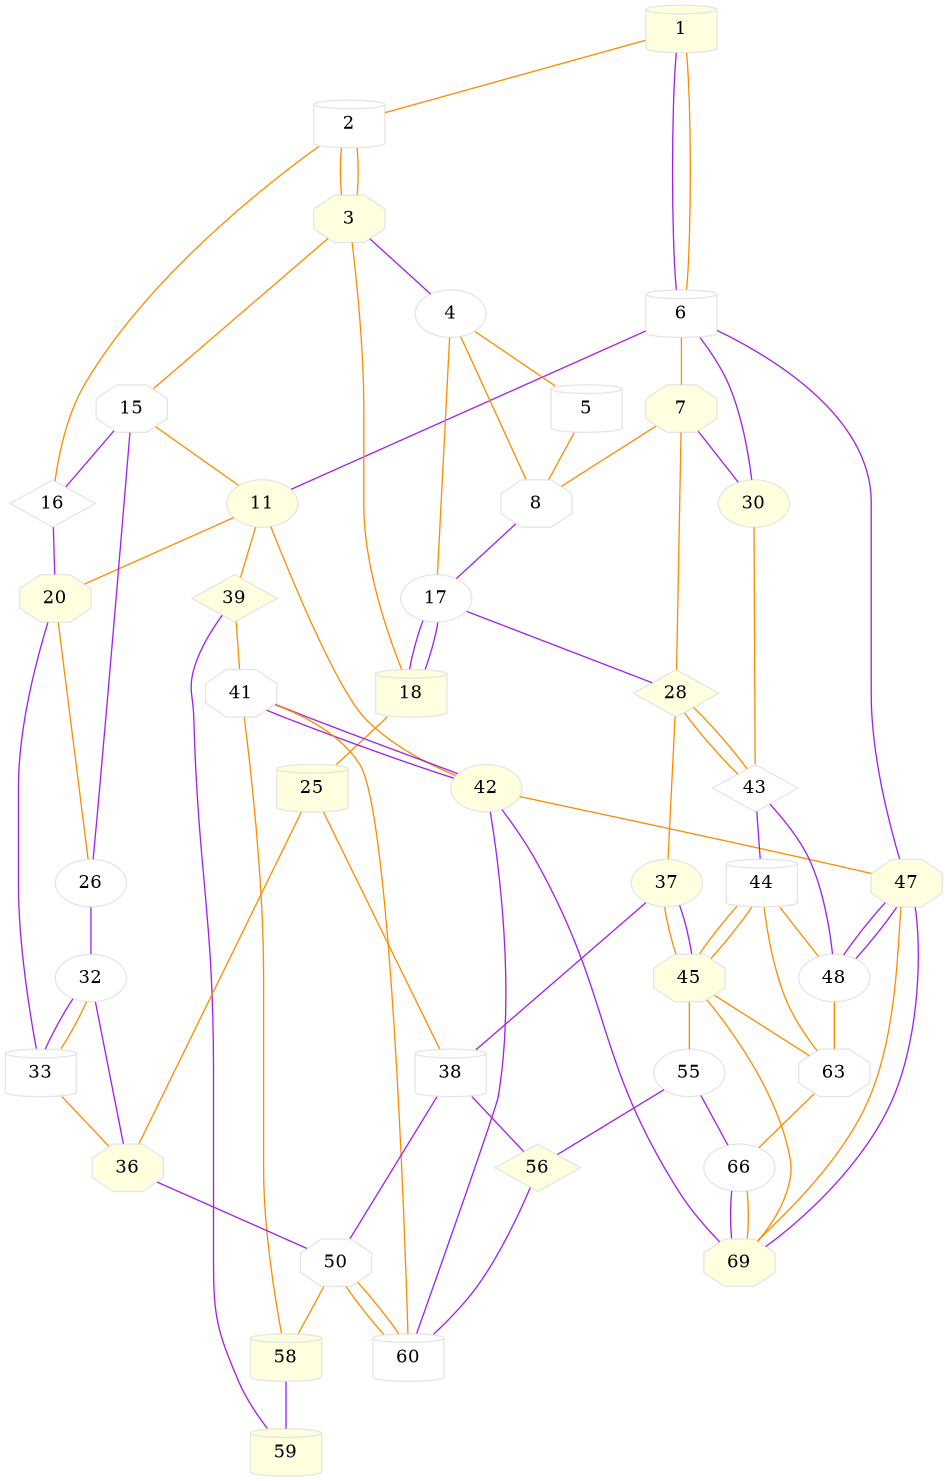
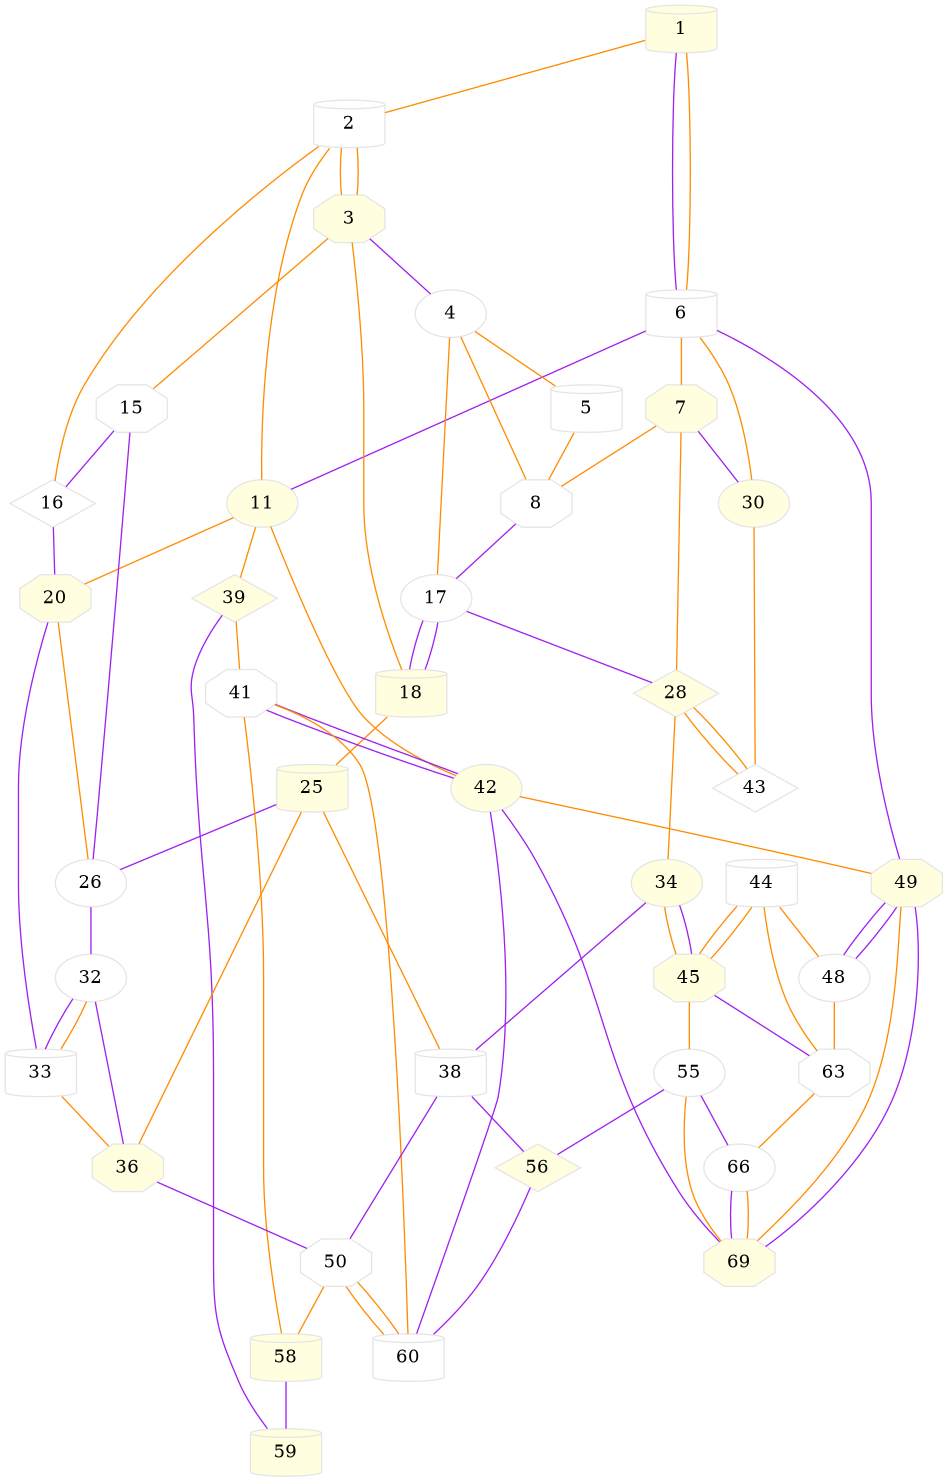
(736, 405) -> (736, 405)
(197, 456) -> (273, 309)
(759, 835) -> none
none -> (190, 840)
(815, 873) -> none
(667, 883) -> (667, 883)
(907, 883) -> (907, 883)
(762, 1026) -> (762, 1026)
(778, 1116) -> (688, 1173)
